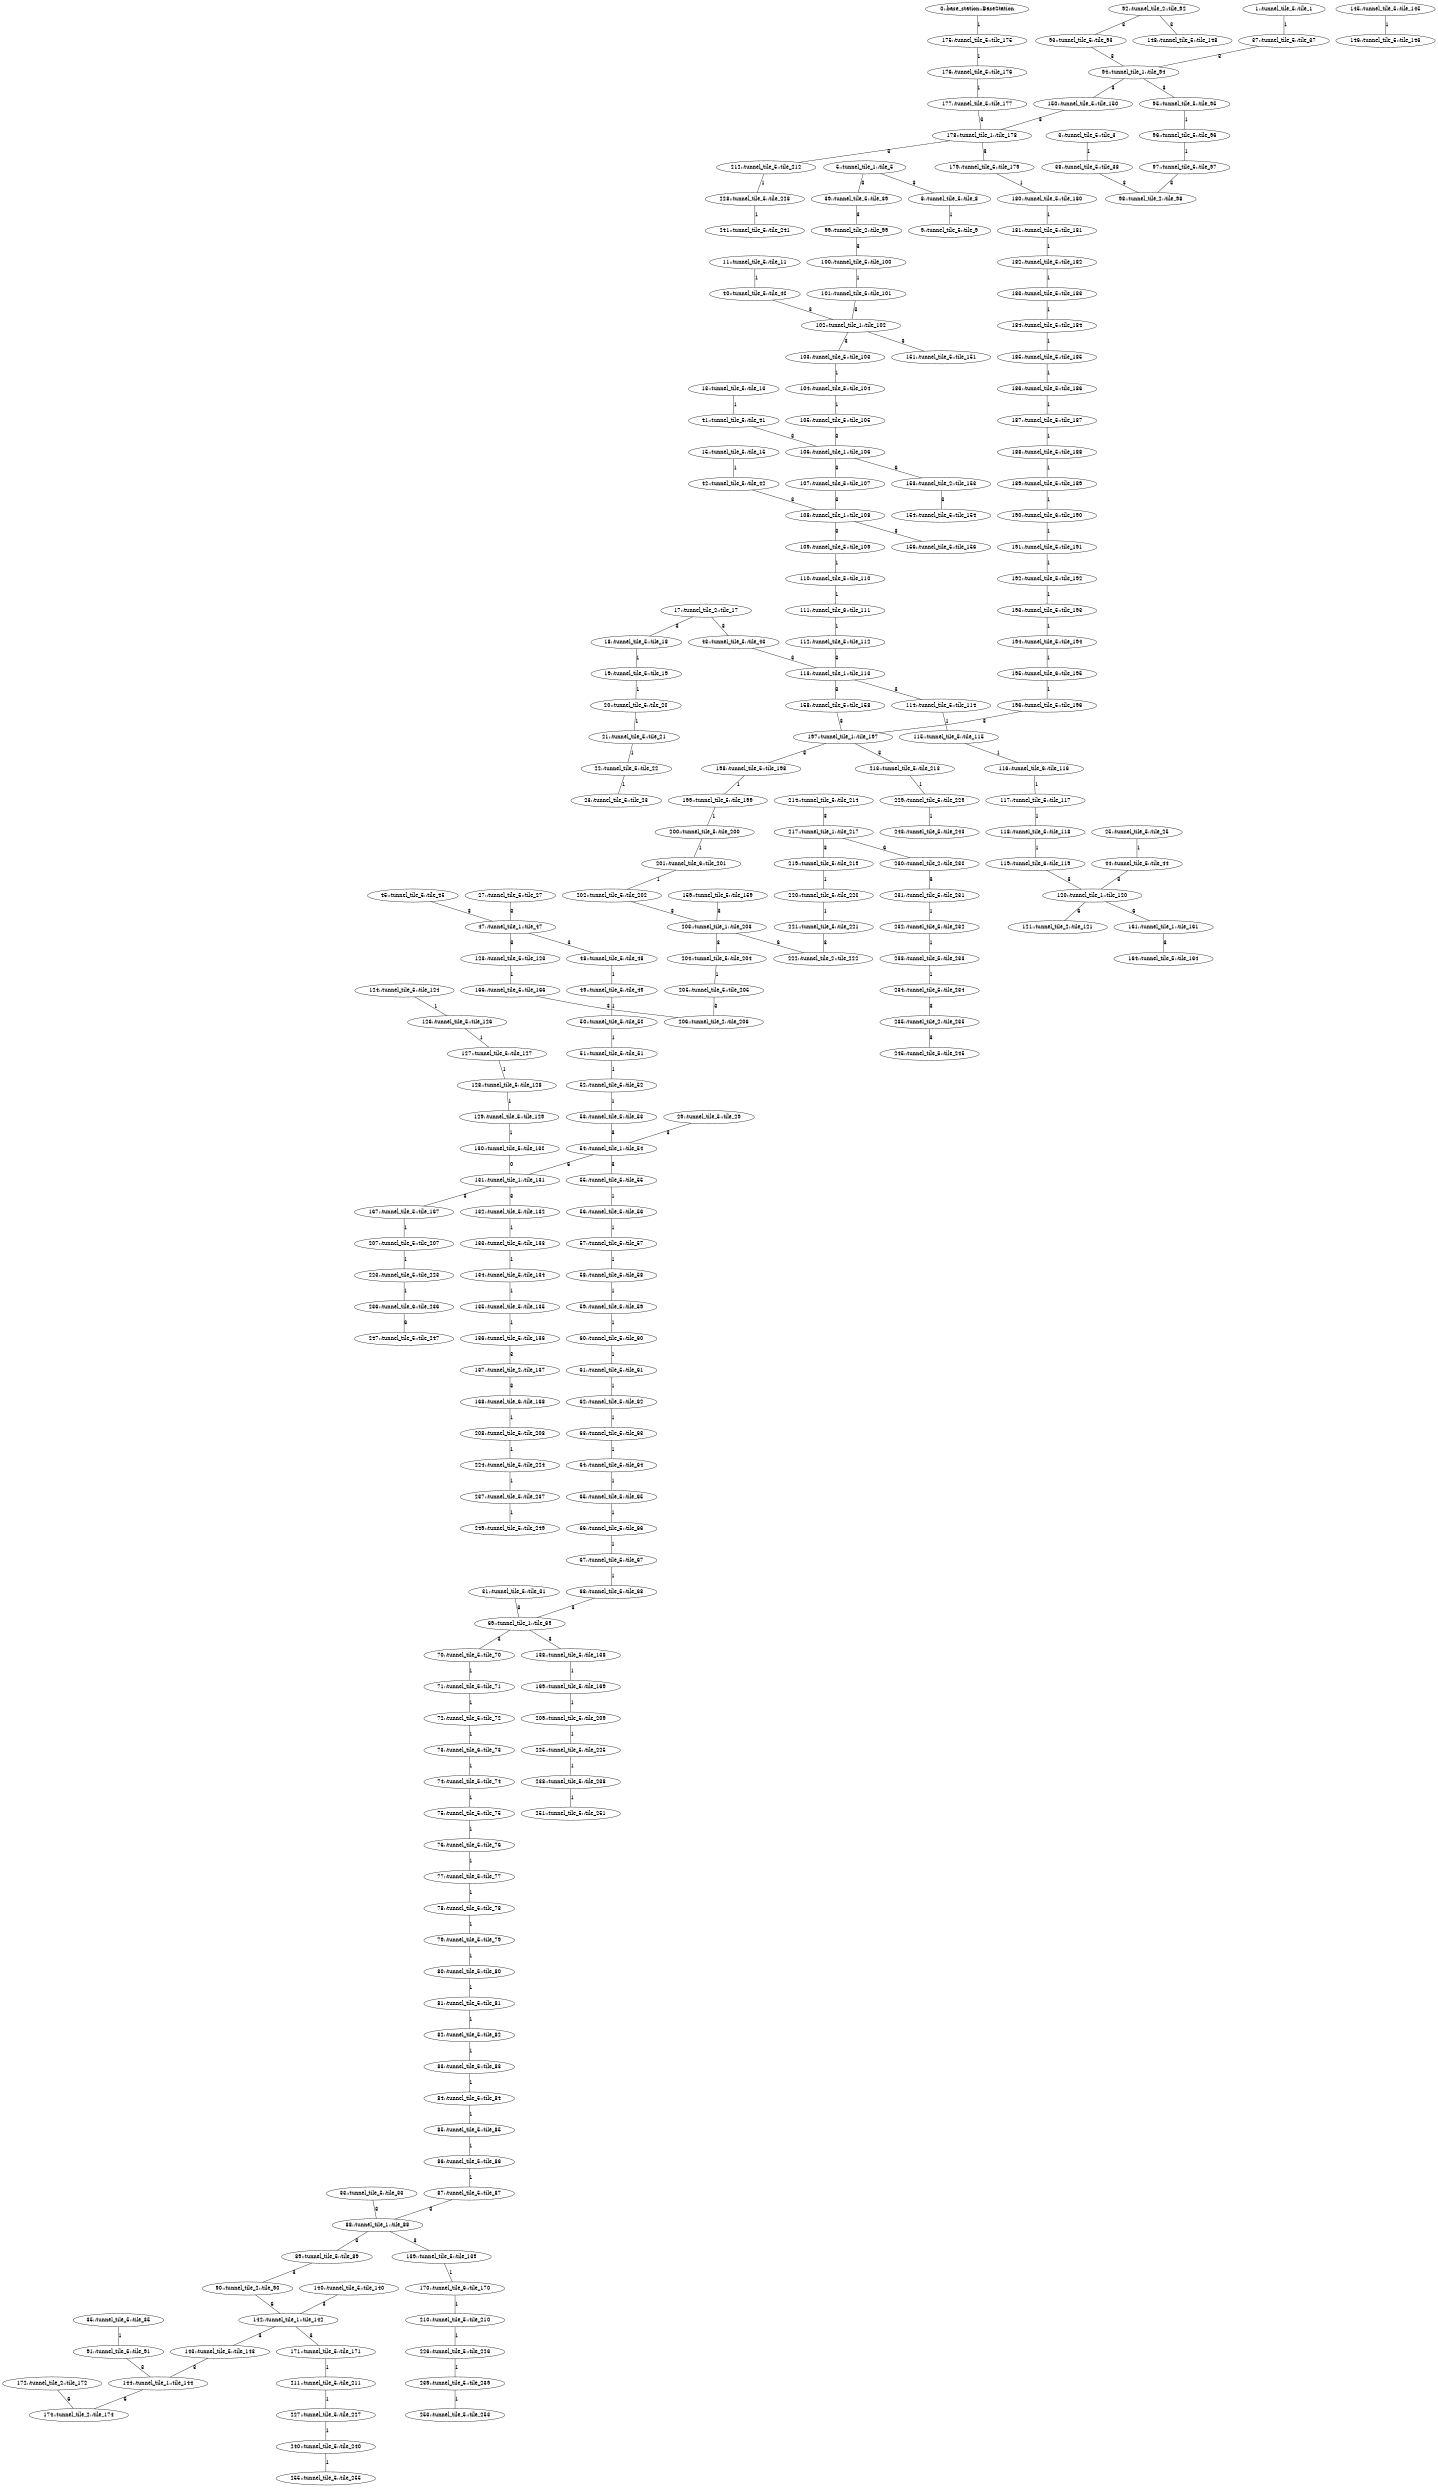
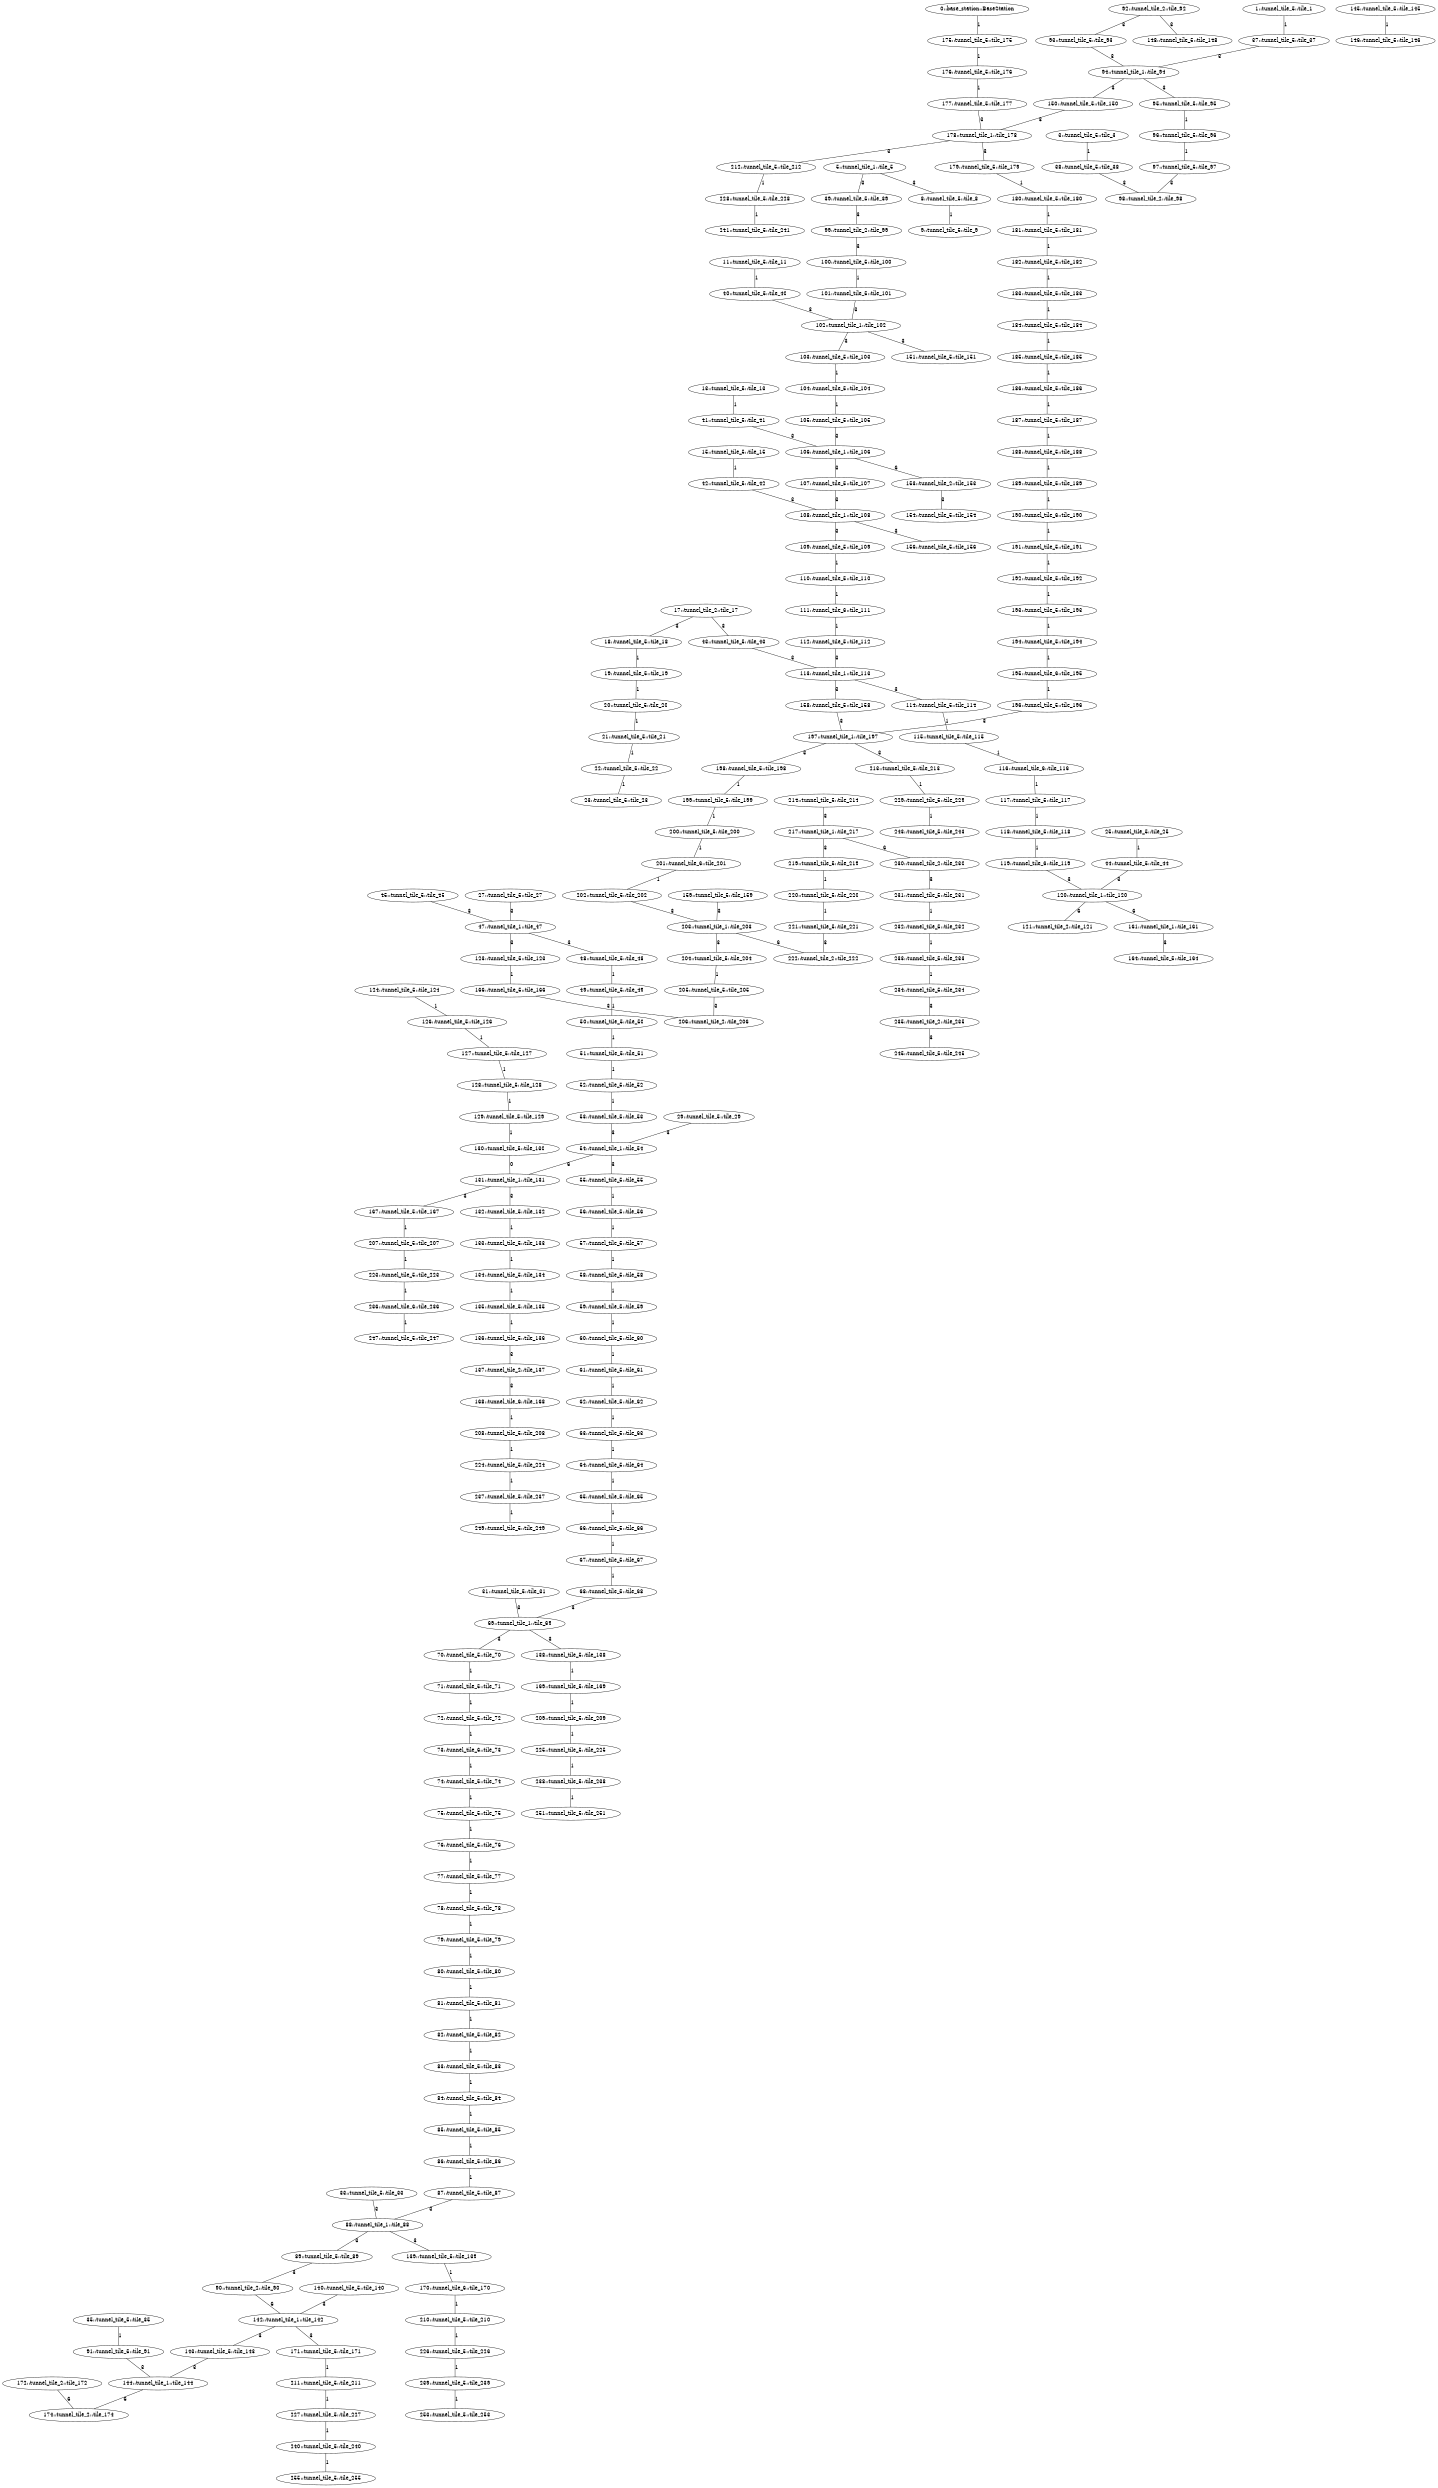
(406, 1323) -> (406, 1323)
